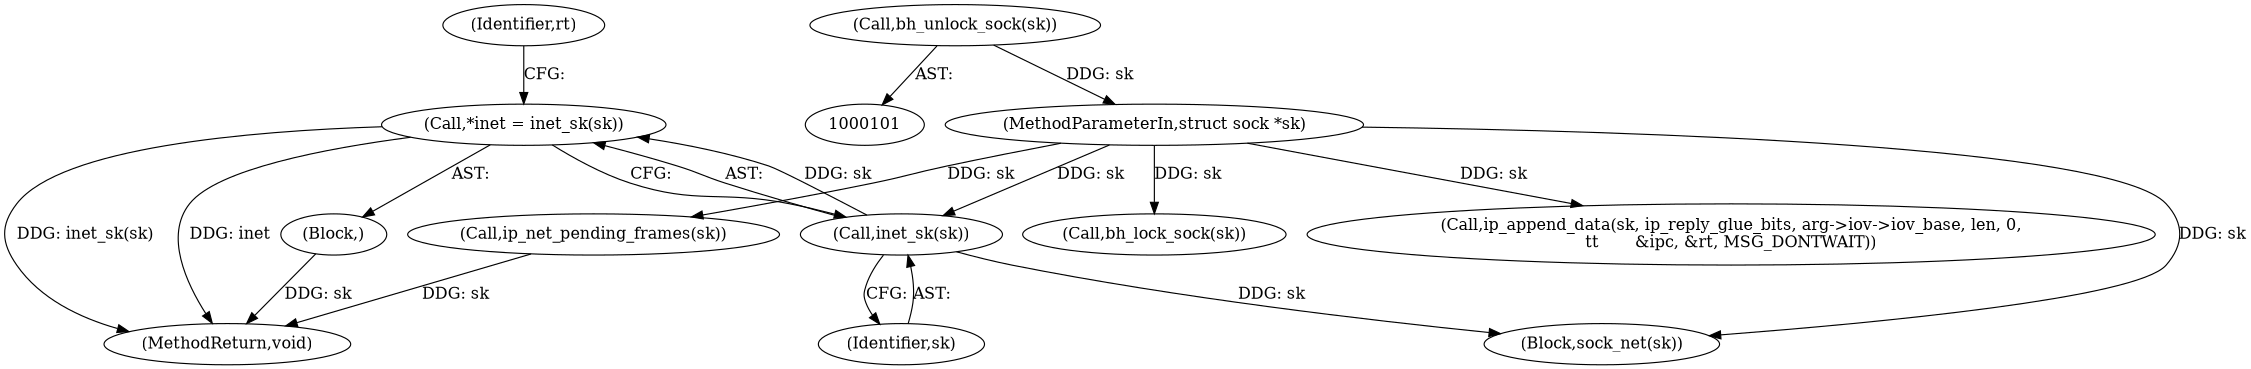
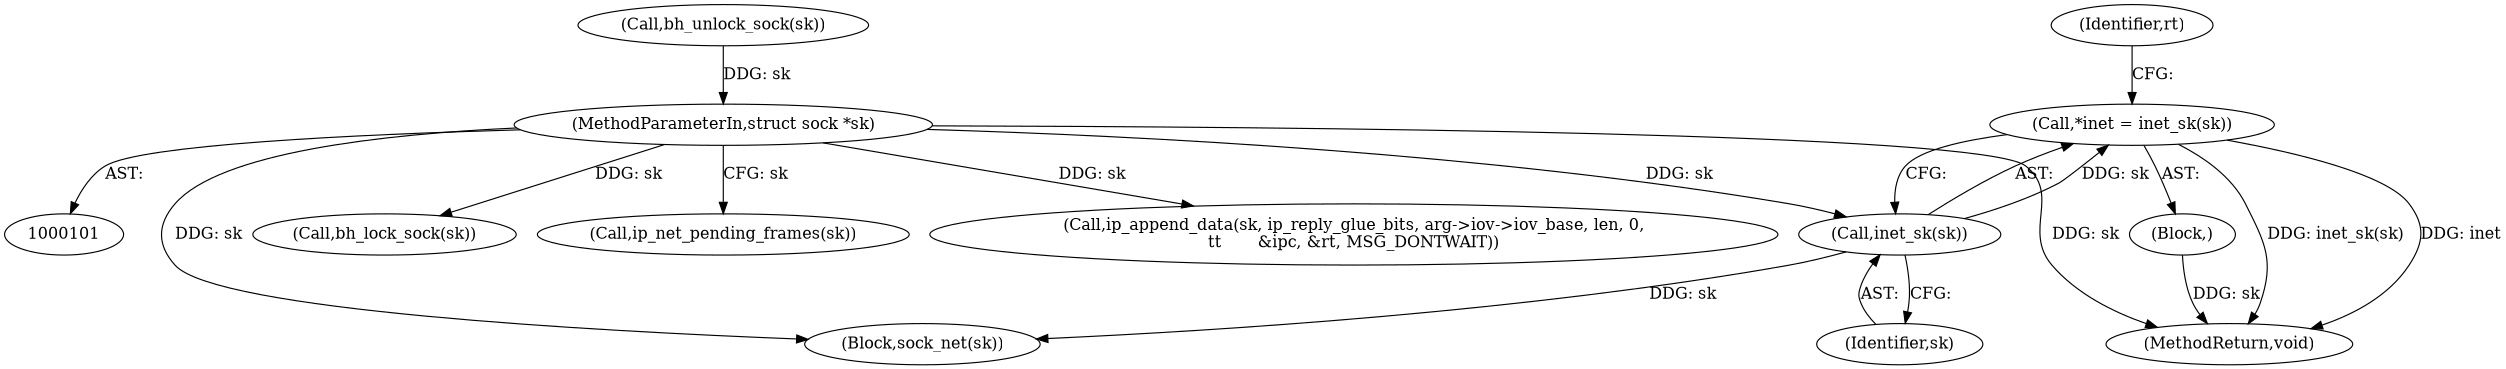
(913, 71) -> (287, 140)
(981, 175) -> (756, 175)
(414, 288) -> (1589, 134)
